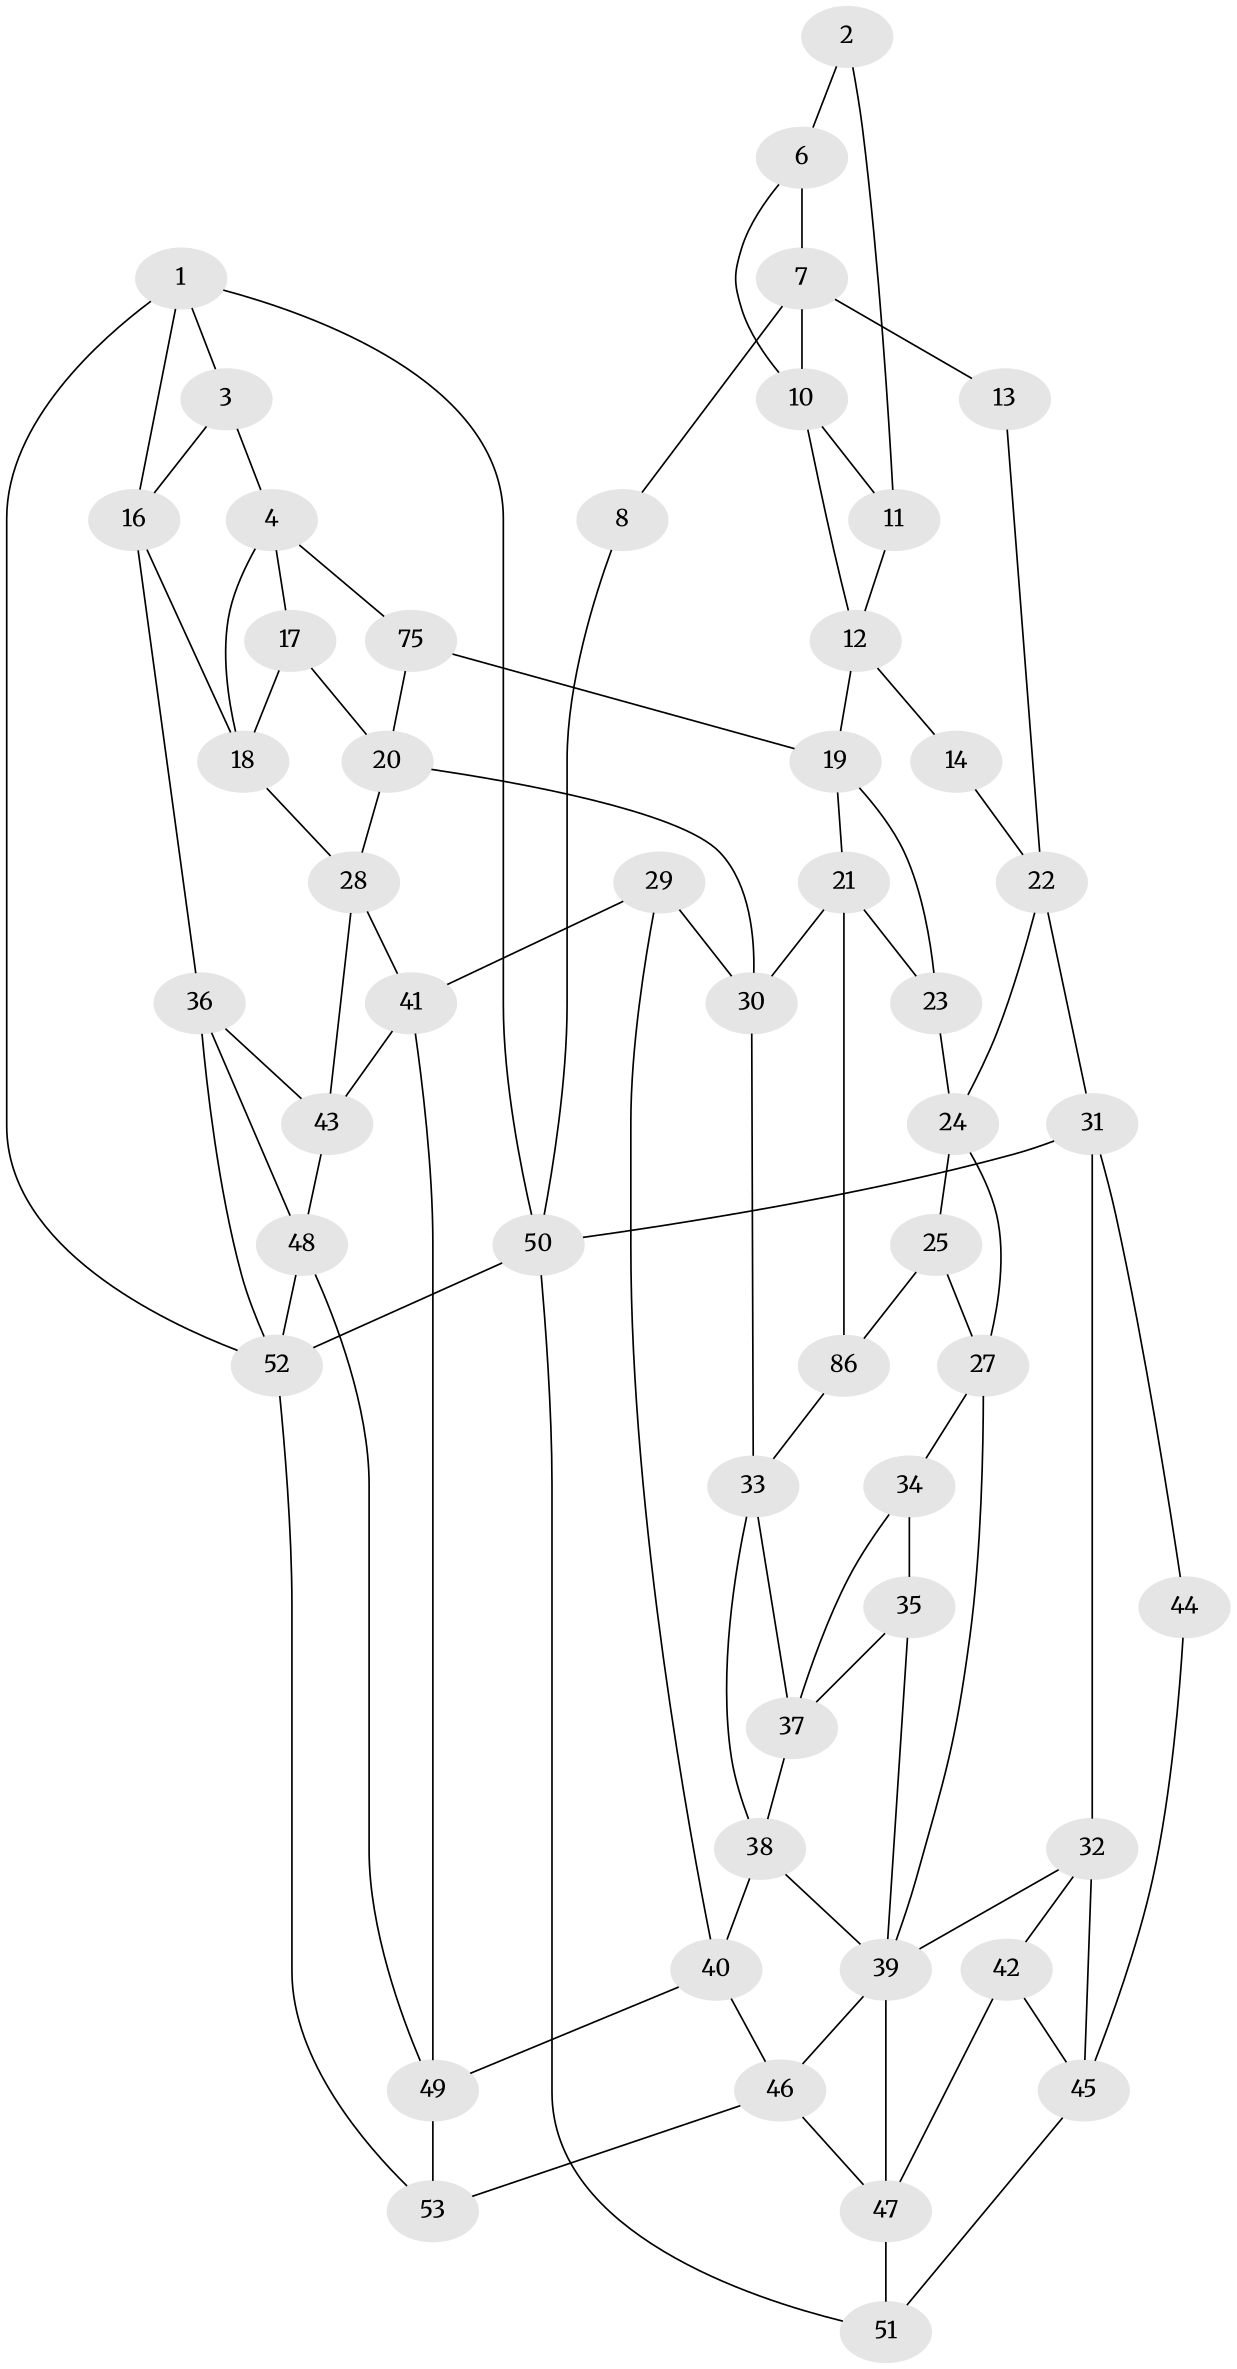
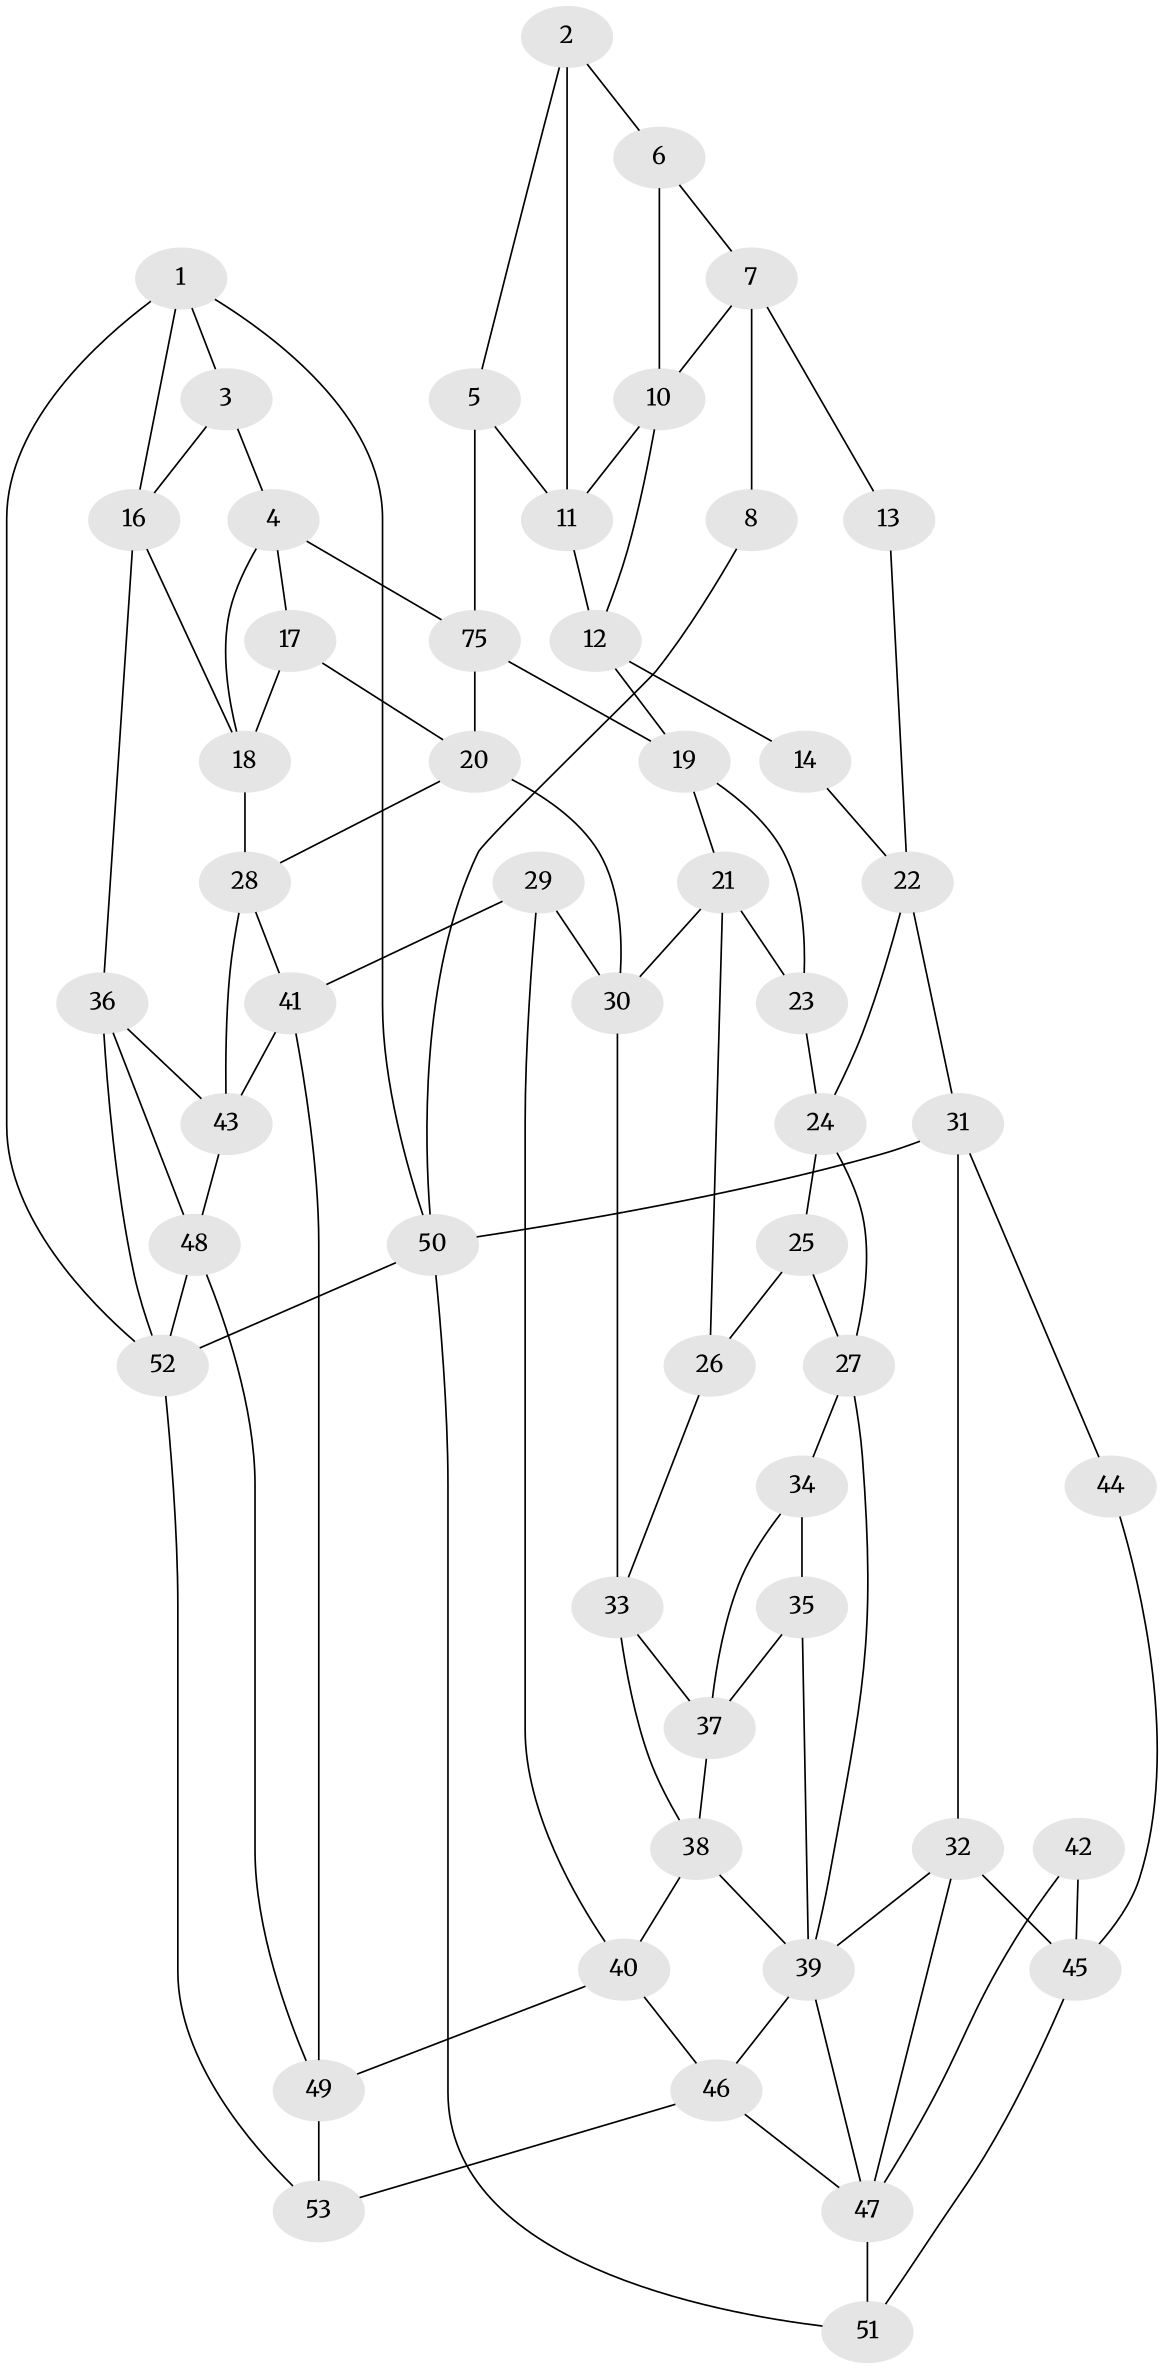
none -> (475, 399)
(844, 1366) -> (710, 1366)
(1049, 1909) -> (913, 2030)
